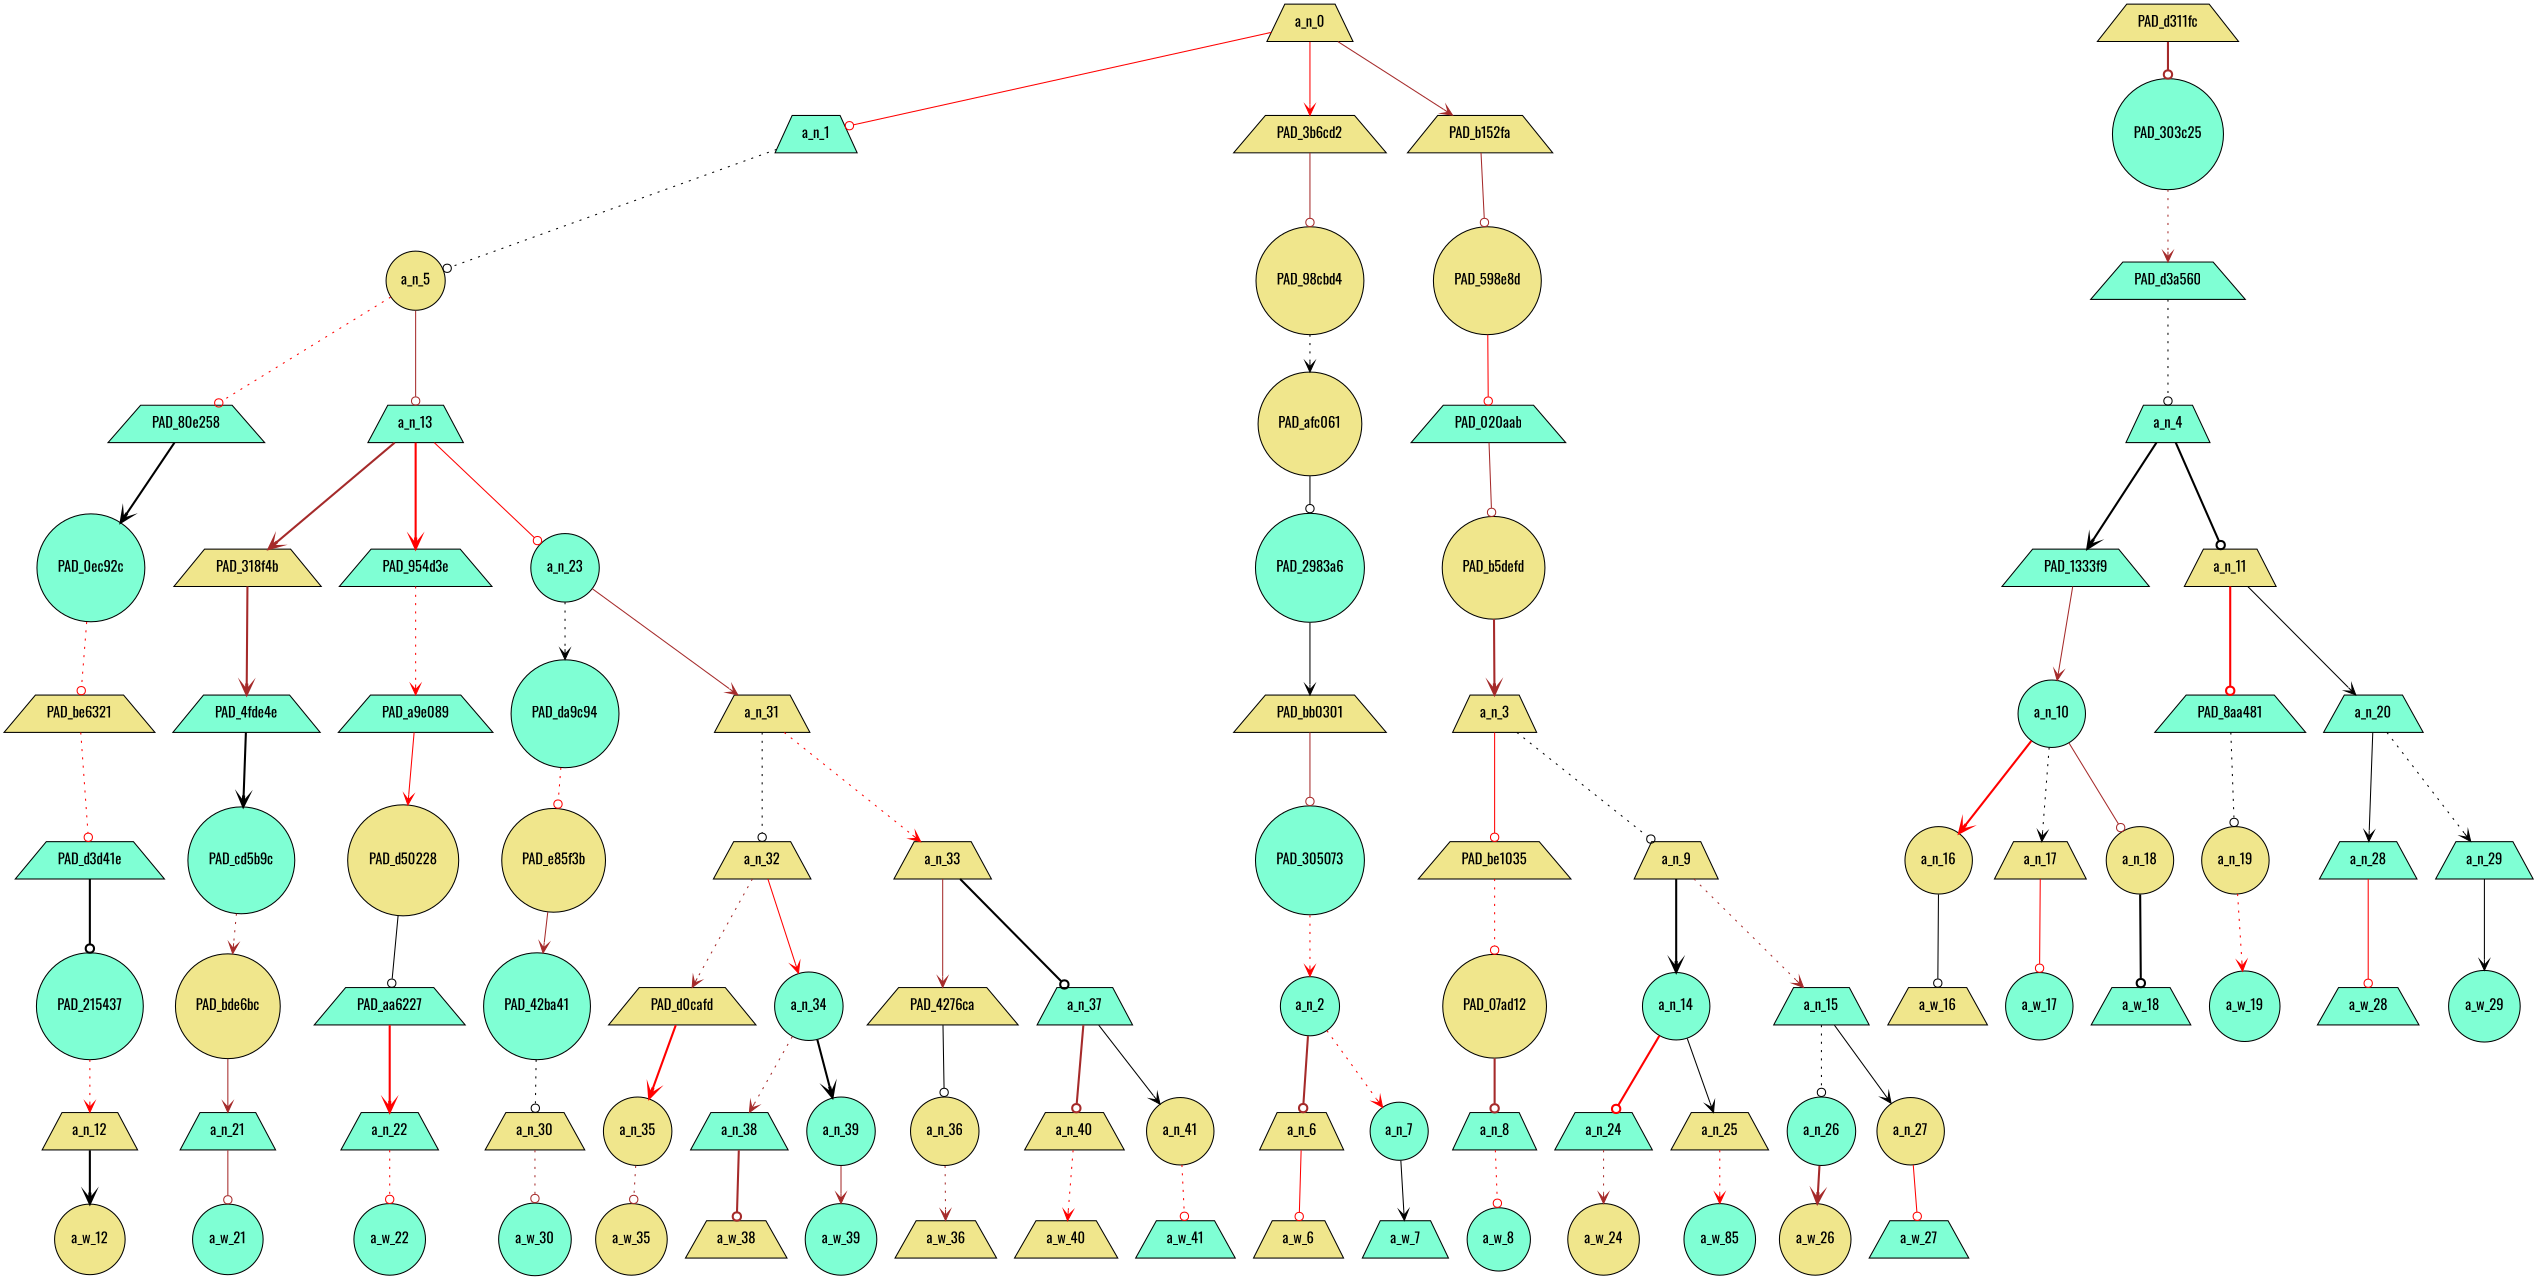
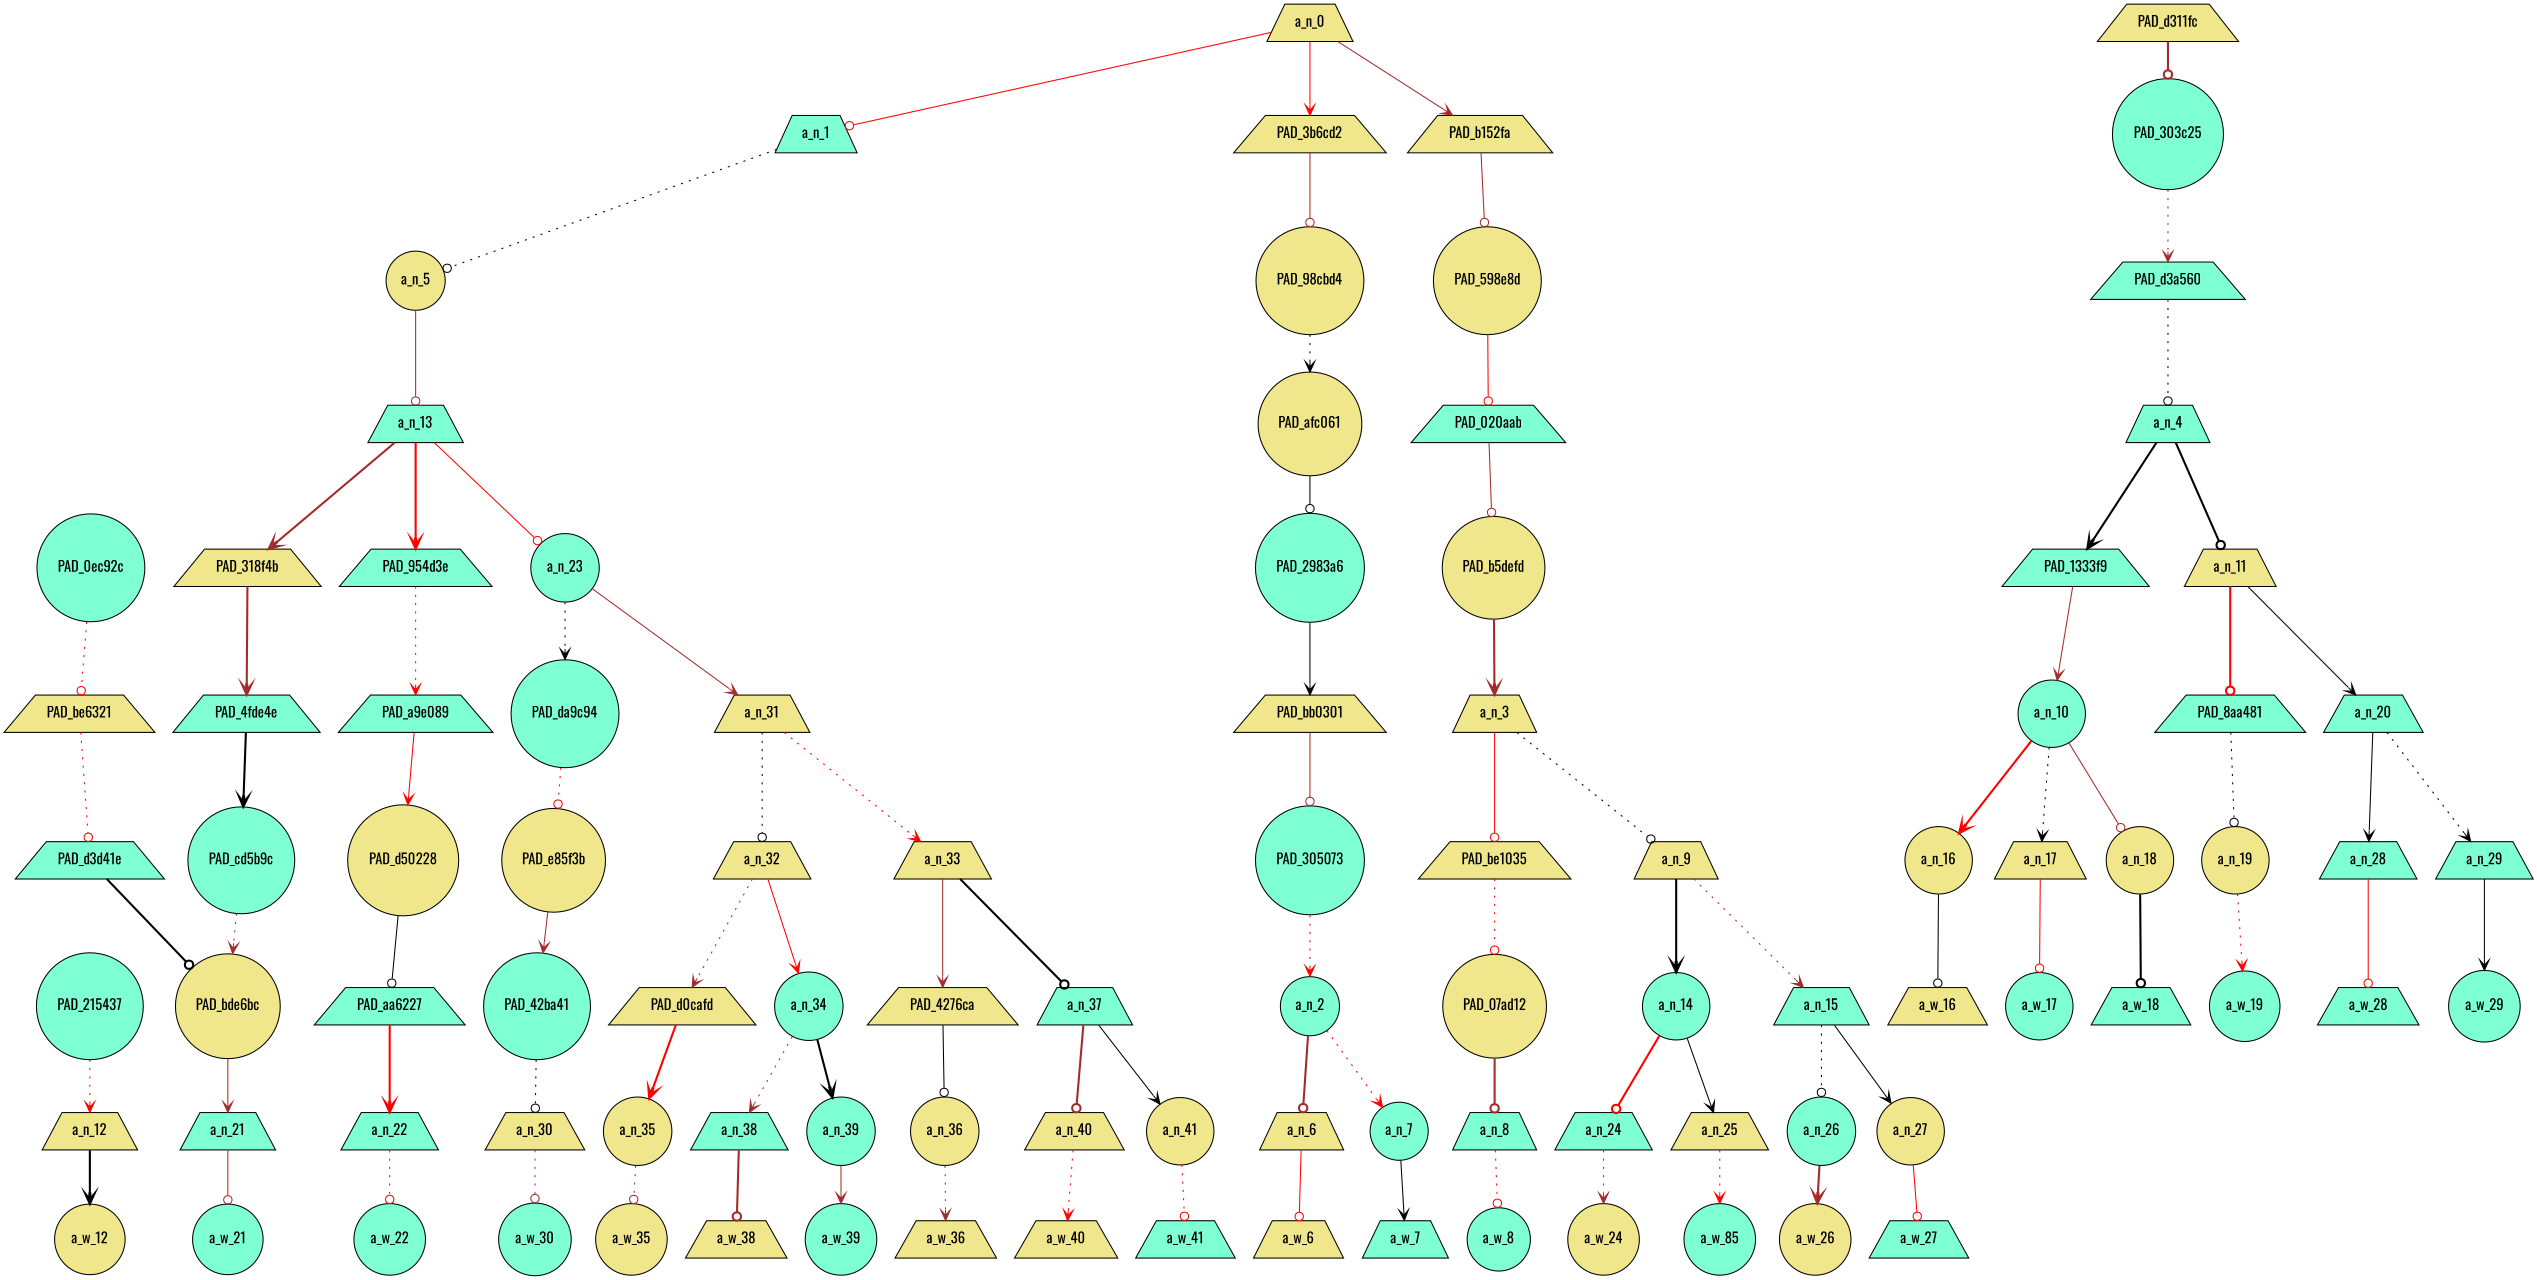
(186, 424) -> none
(90, 912) -> (146, 920)
